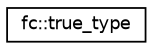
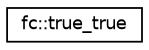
(76, 25) -> (75, 25)
